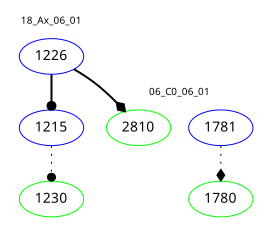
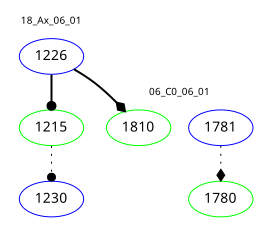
(51, 128) -> (51, 128)
(139, 128) -> (139, 128)
(51, 199) -> (51, 199)
